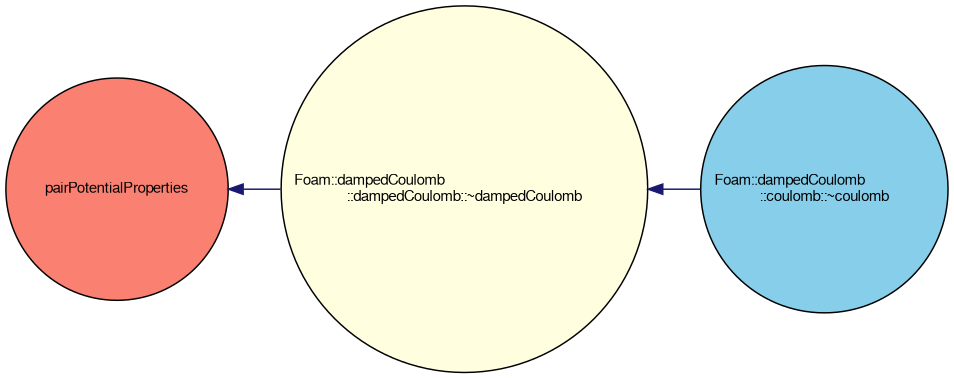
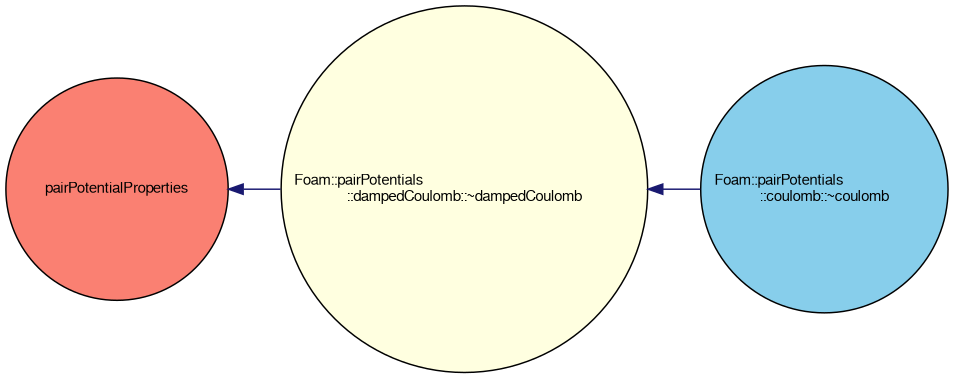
(464, 189) -> (464, 189)
(824, 189) -> (824, 189)
